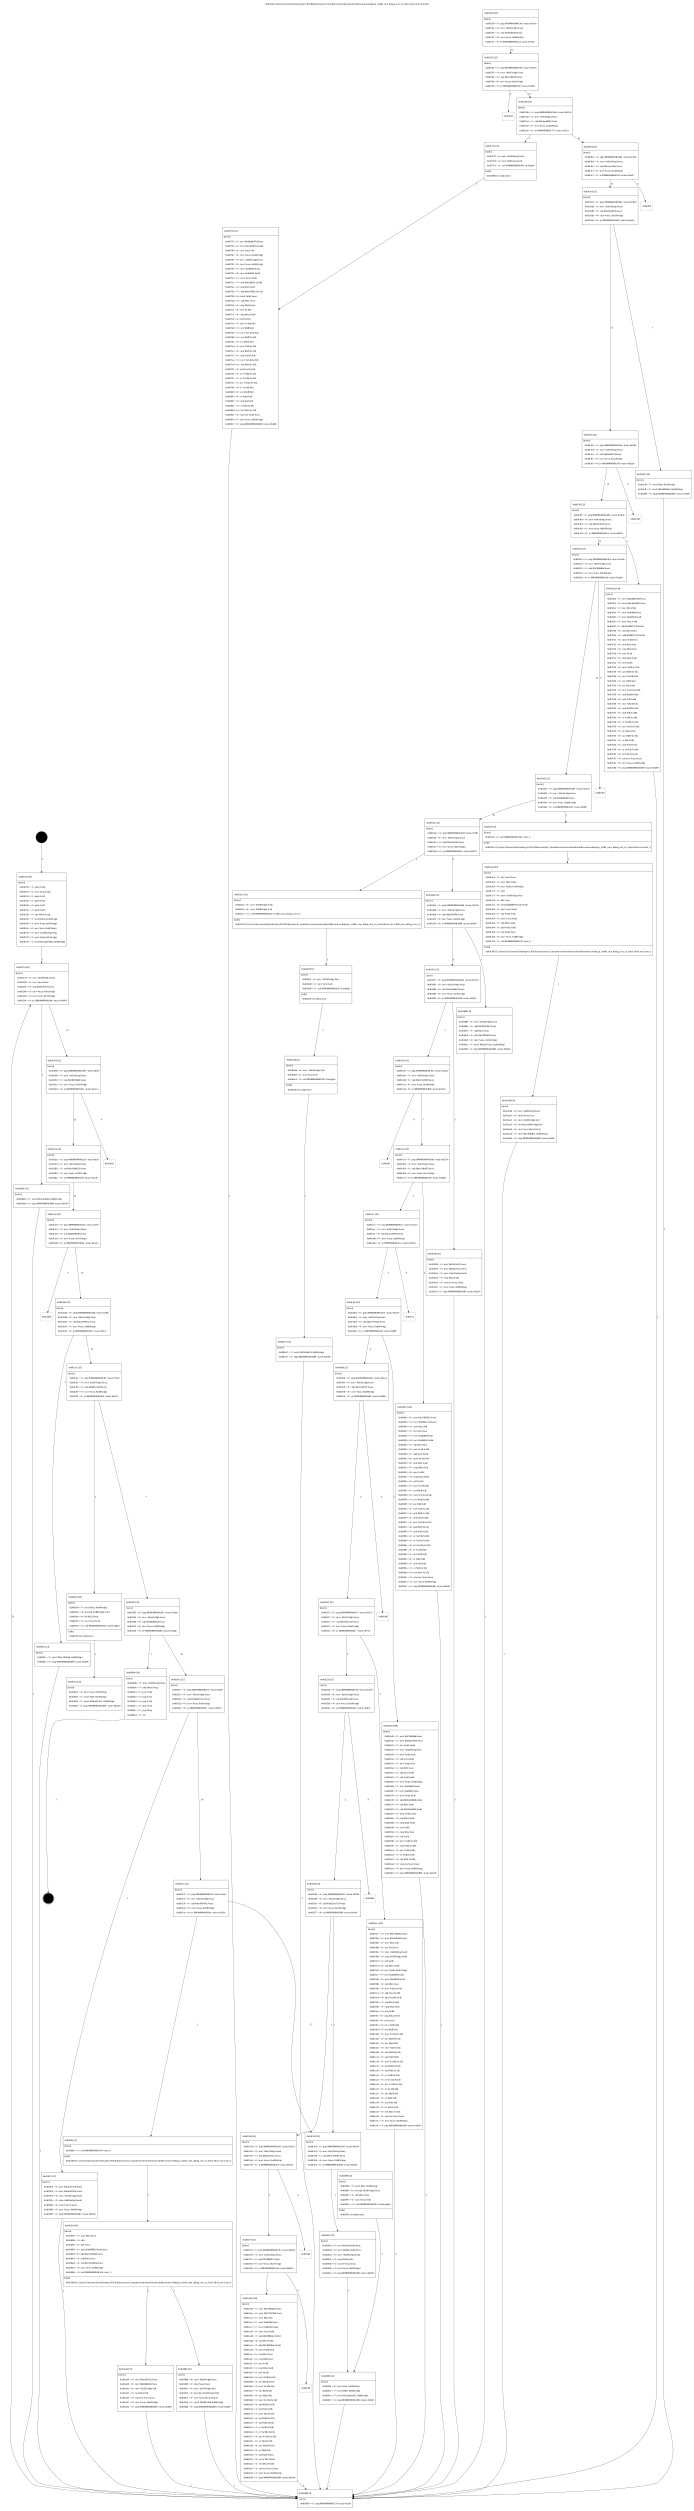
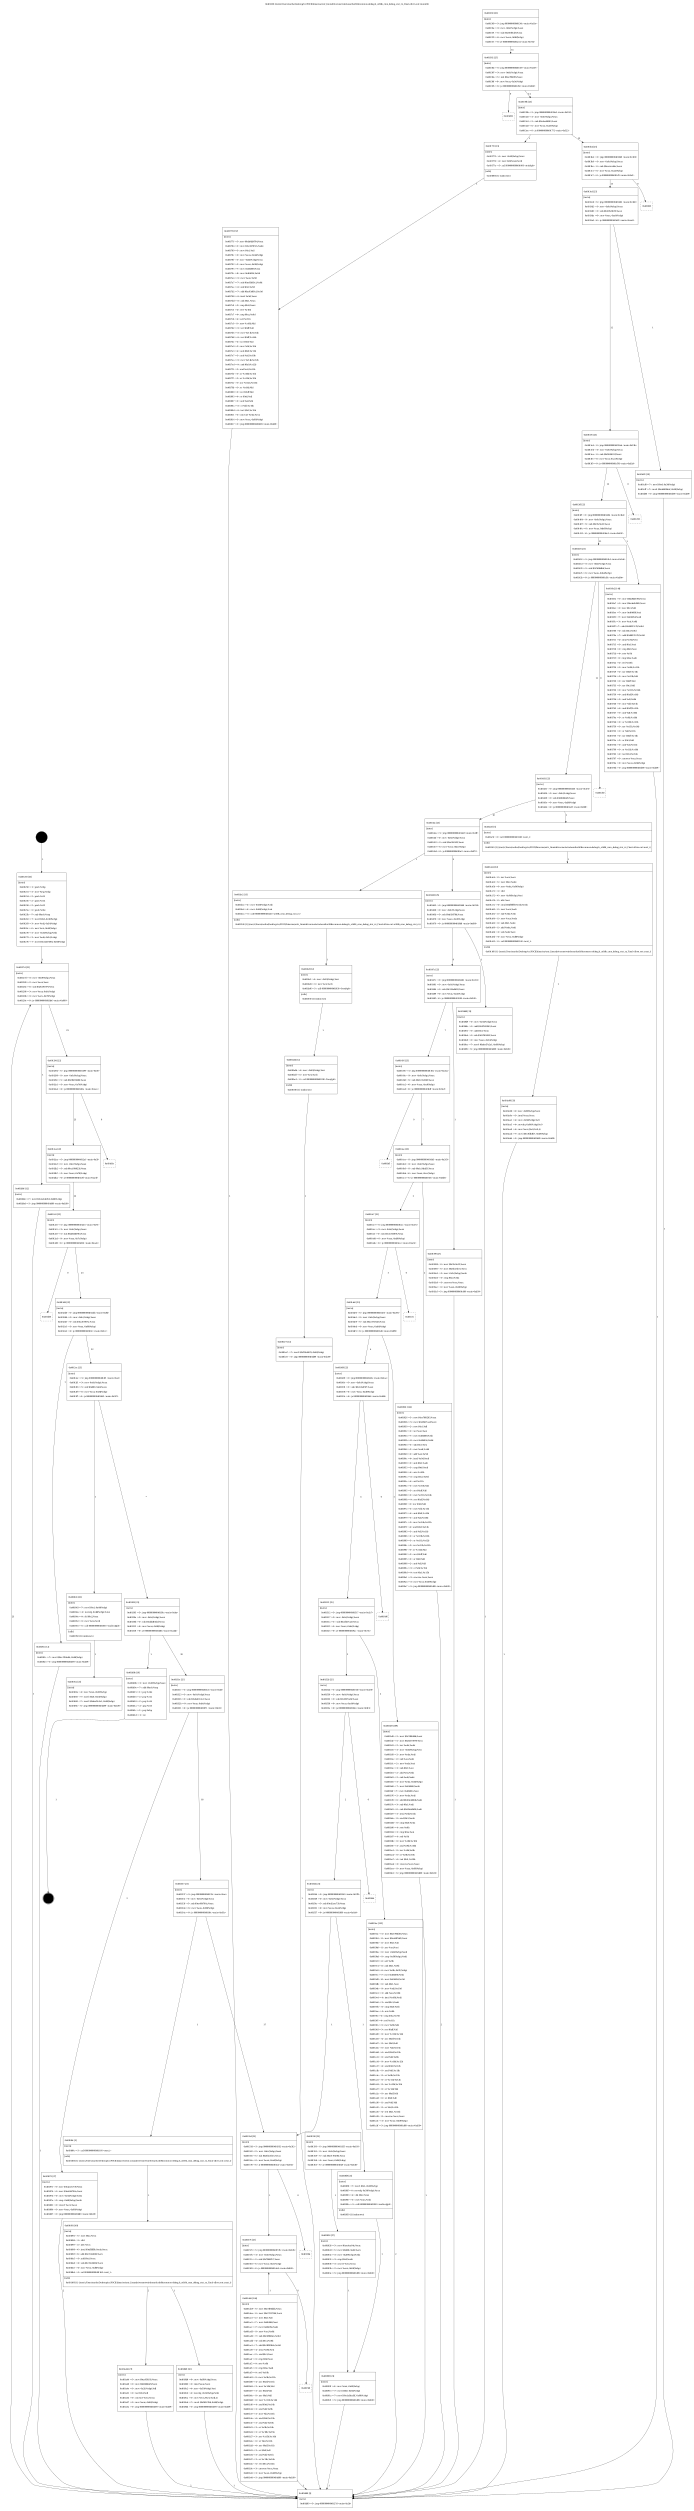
(295, 2002) -> (233, 2018)
(333, 2024) -> (353, 2043)
(267, 2283) -> (269, 2284)
